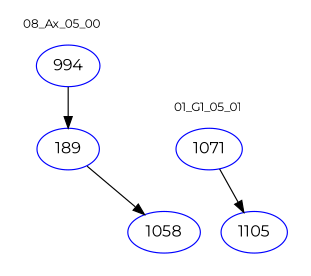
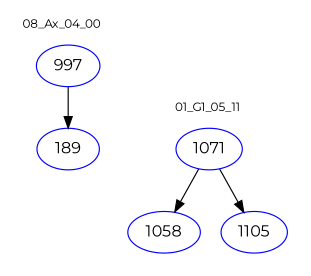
(62, 25) -> (62, 25)
(68, 66) -> (68, 66)
(208, 108) -> (208, 108)
(111, 187) -> (190, 185)
